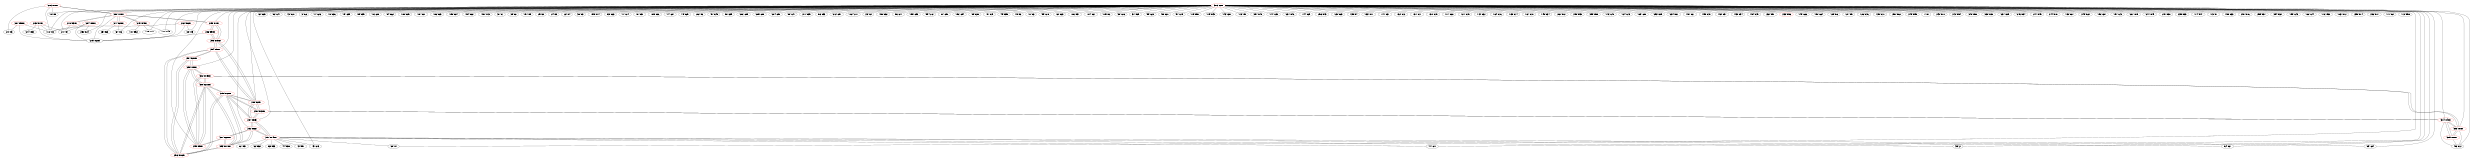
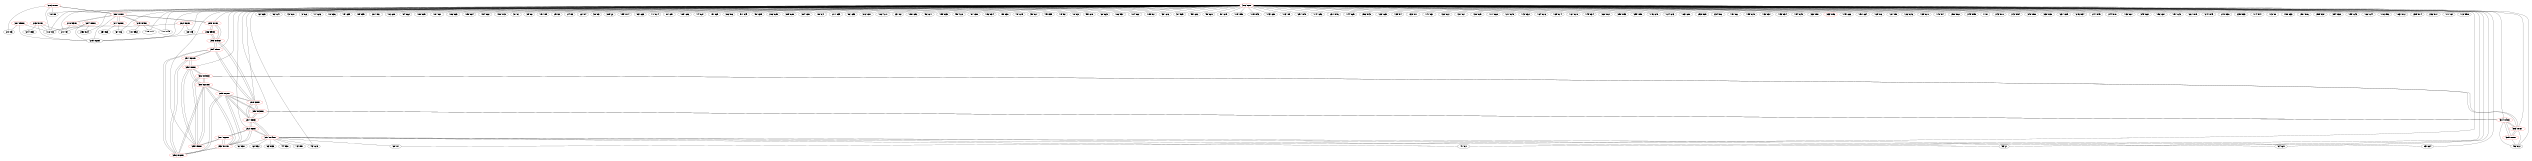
none -> (376, 14)
none -> (610, 14)
none -> (1034, 14)
none -> (1940, 14)
